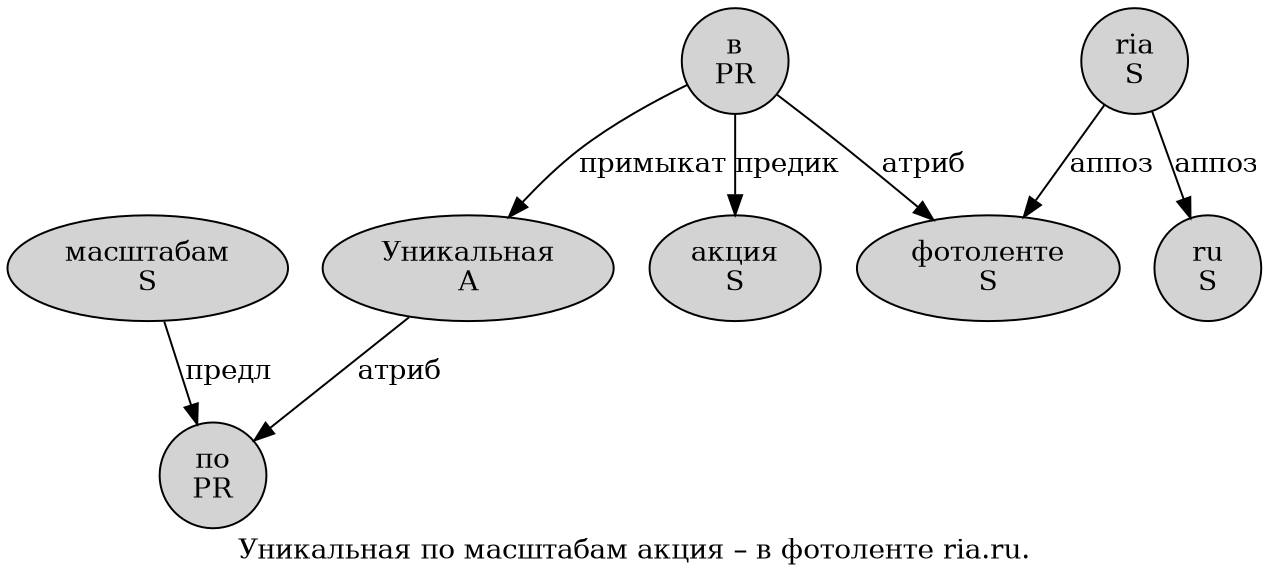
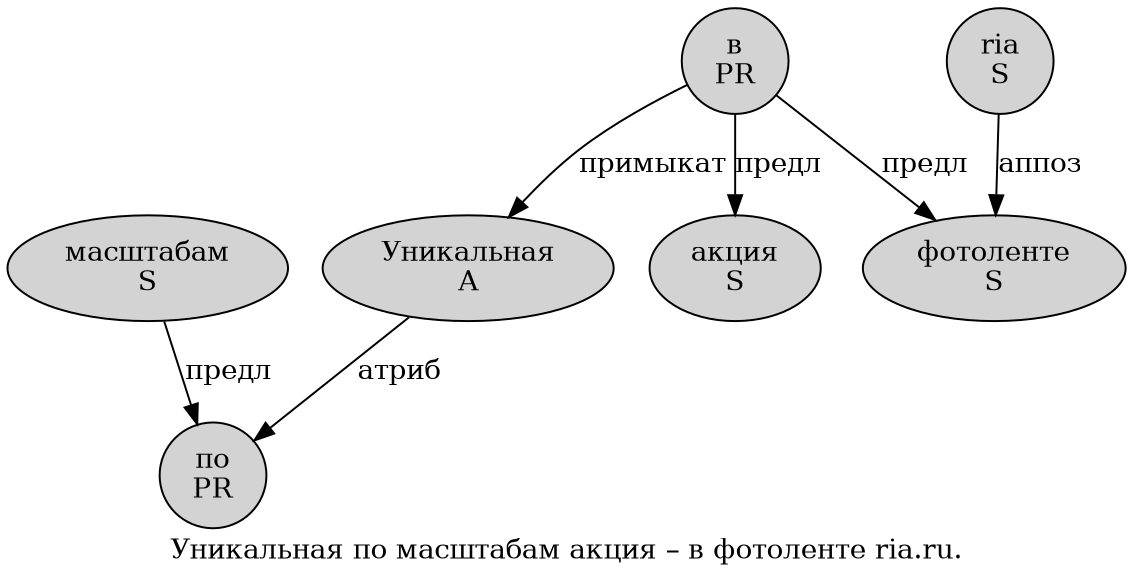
(788, 165) -> (779, 165)
(924, 165) -> (925, 165)
(1208, 268) -> none
